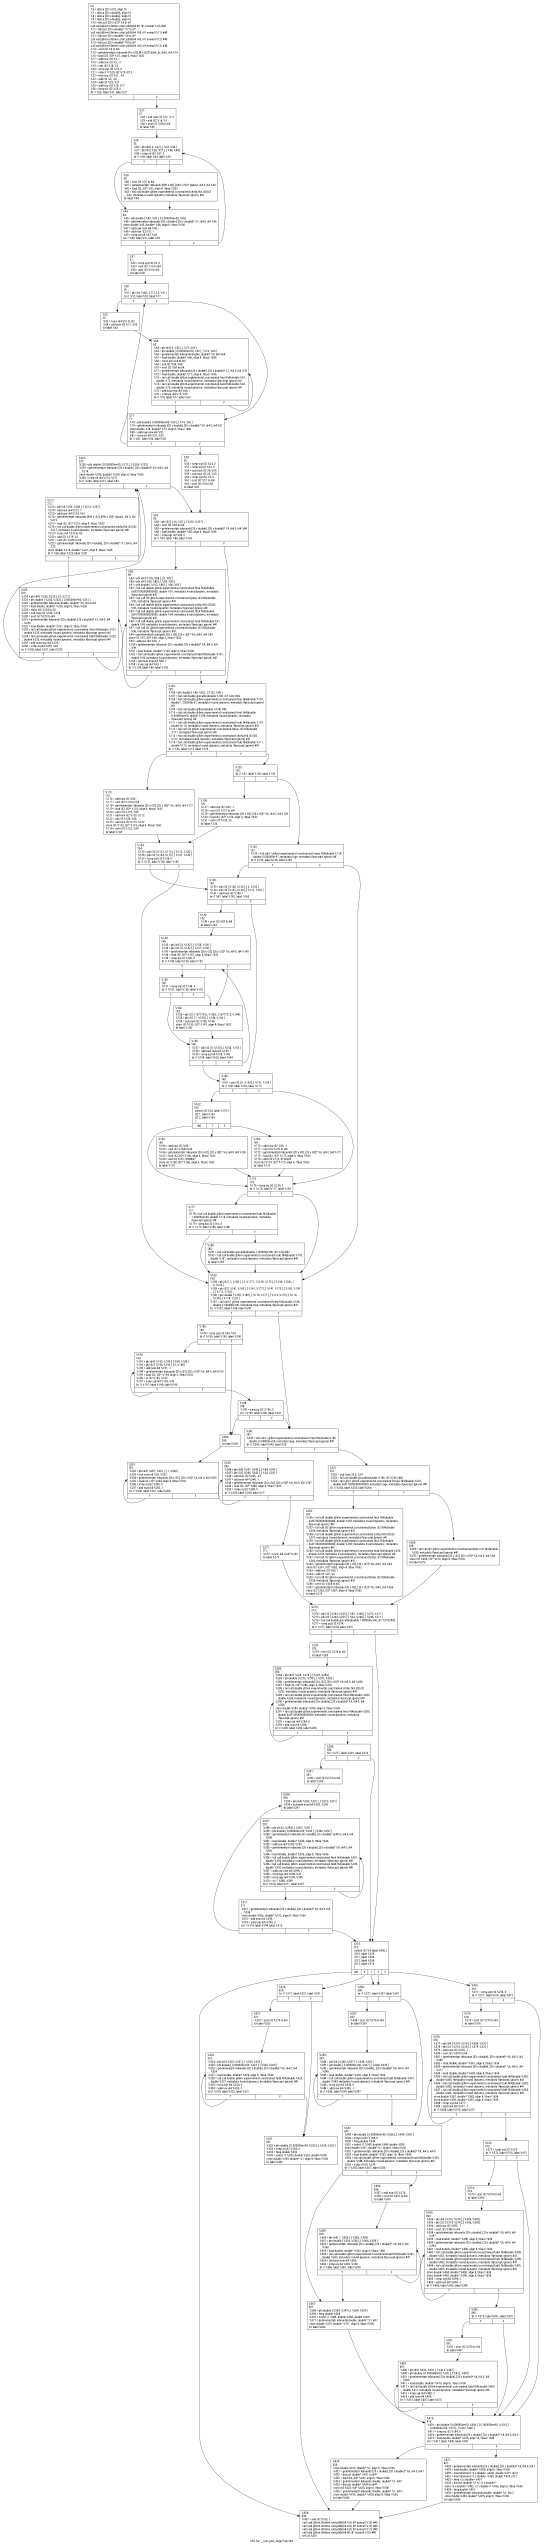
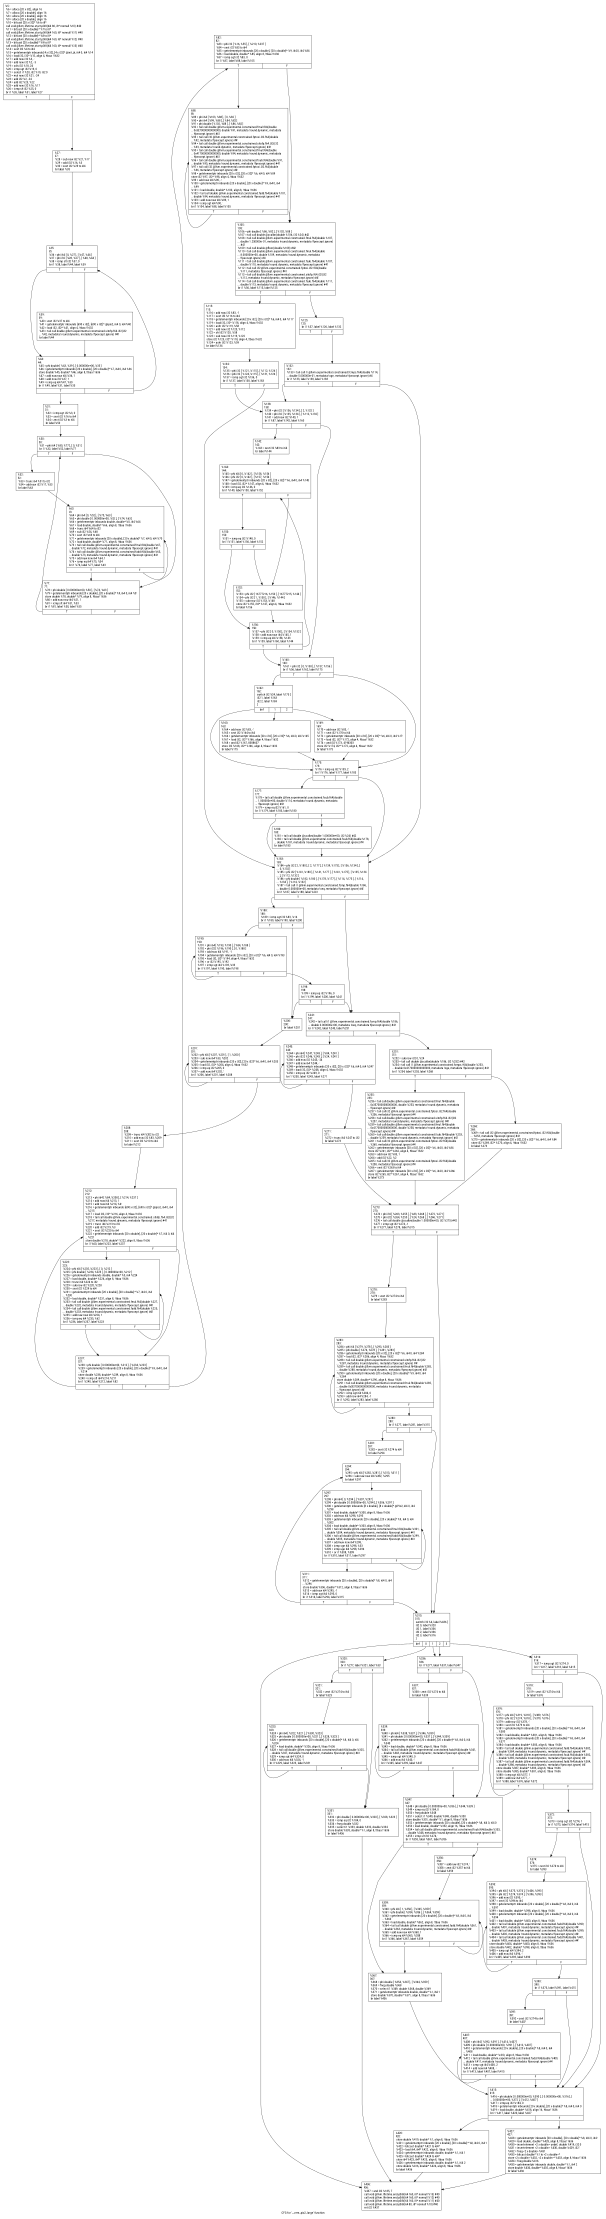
(200, 472) -> none
(244, 812) -> none
none -> (143, 1136)
